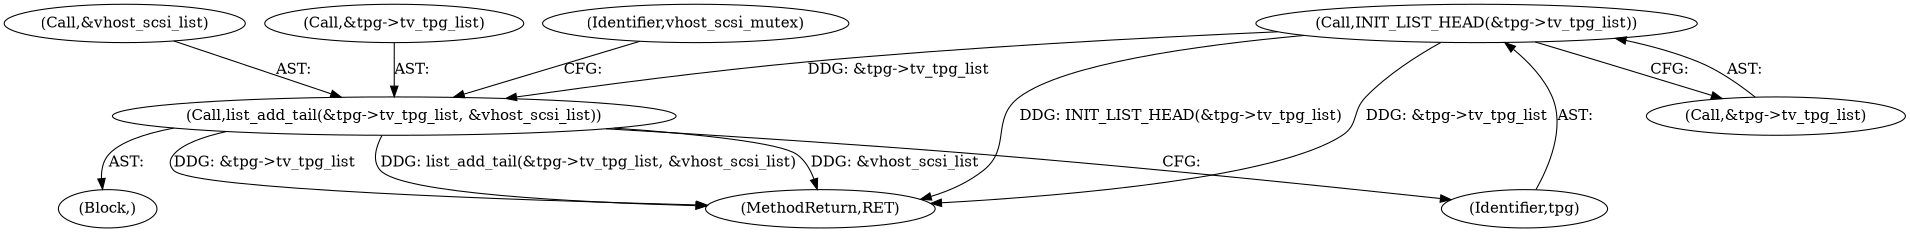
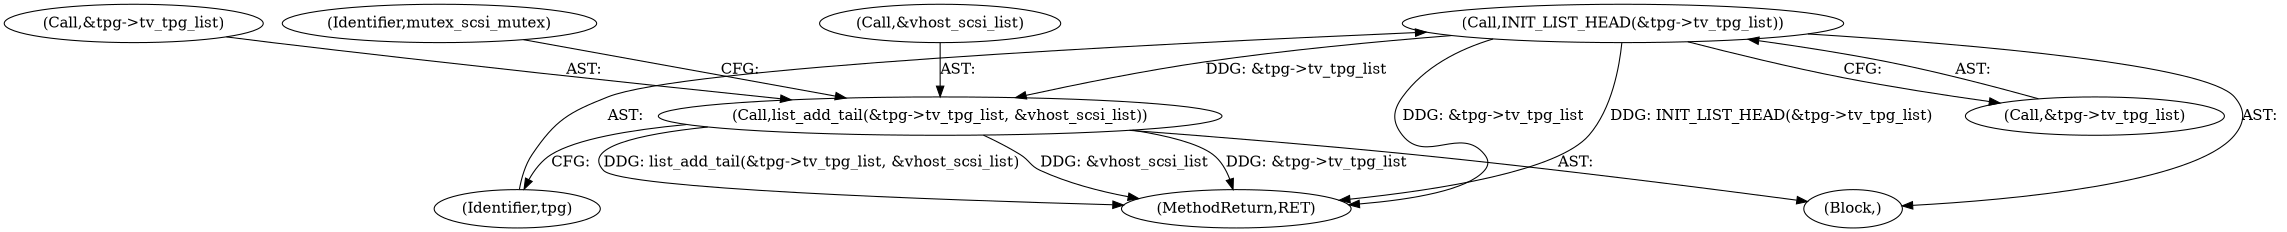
(696, 23) -> (439, 23)
none -> (2209, 84)
